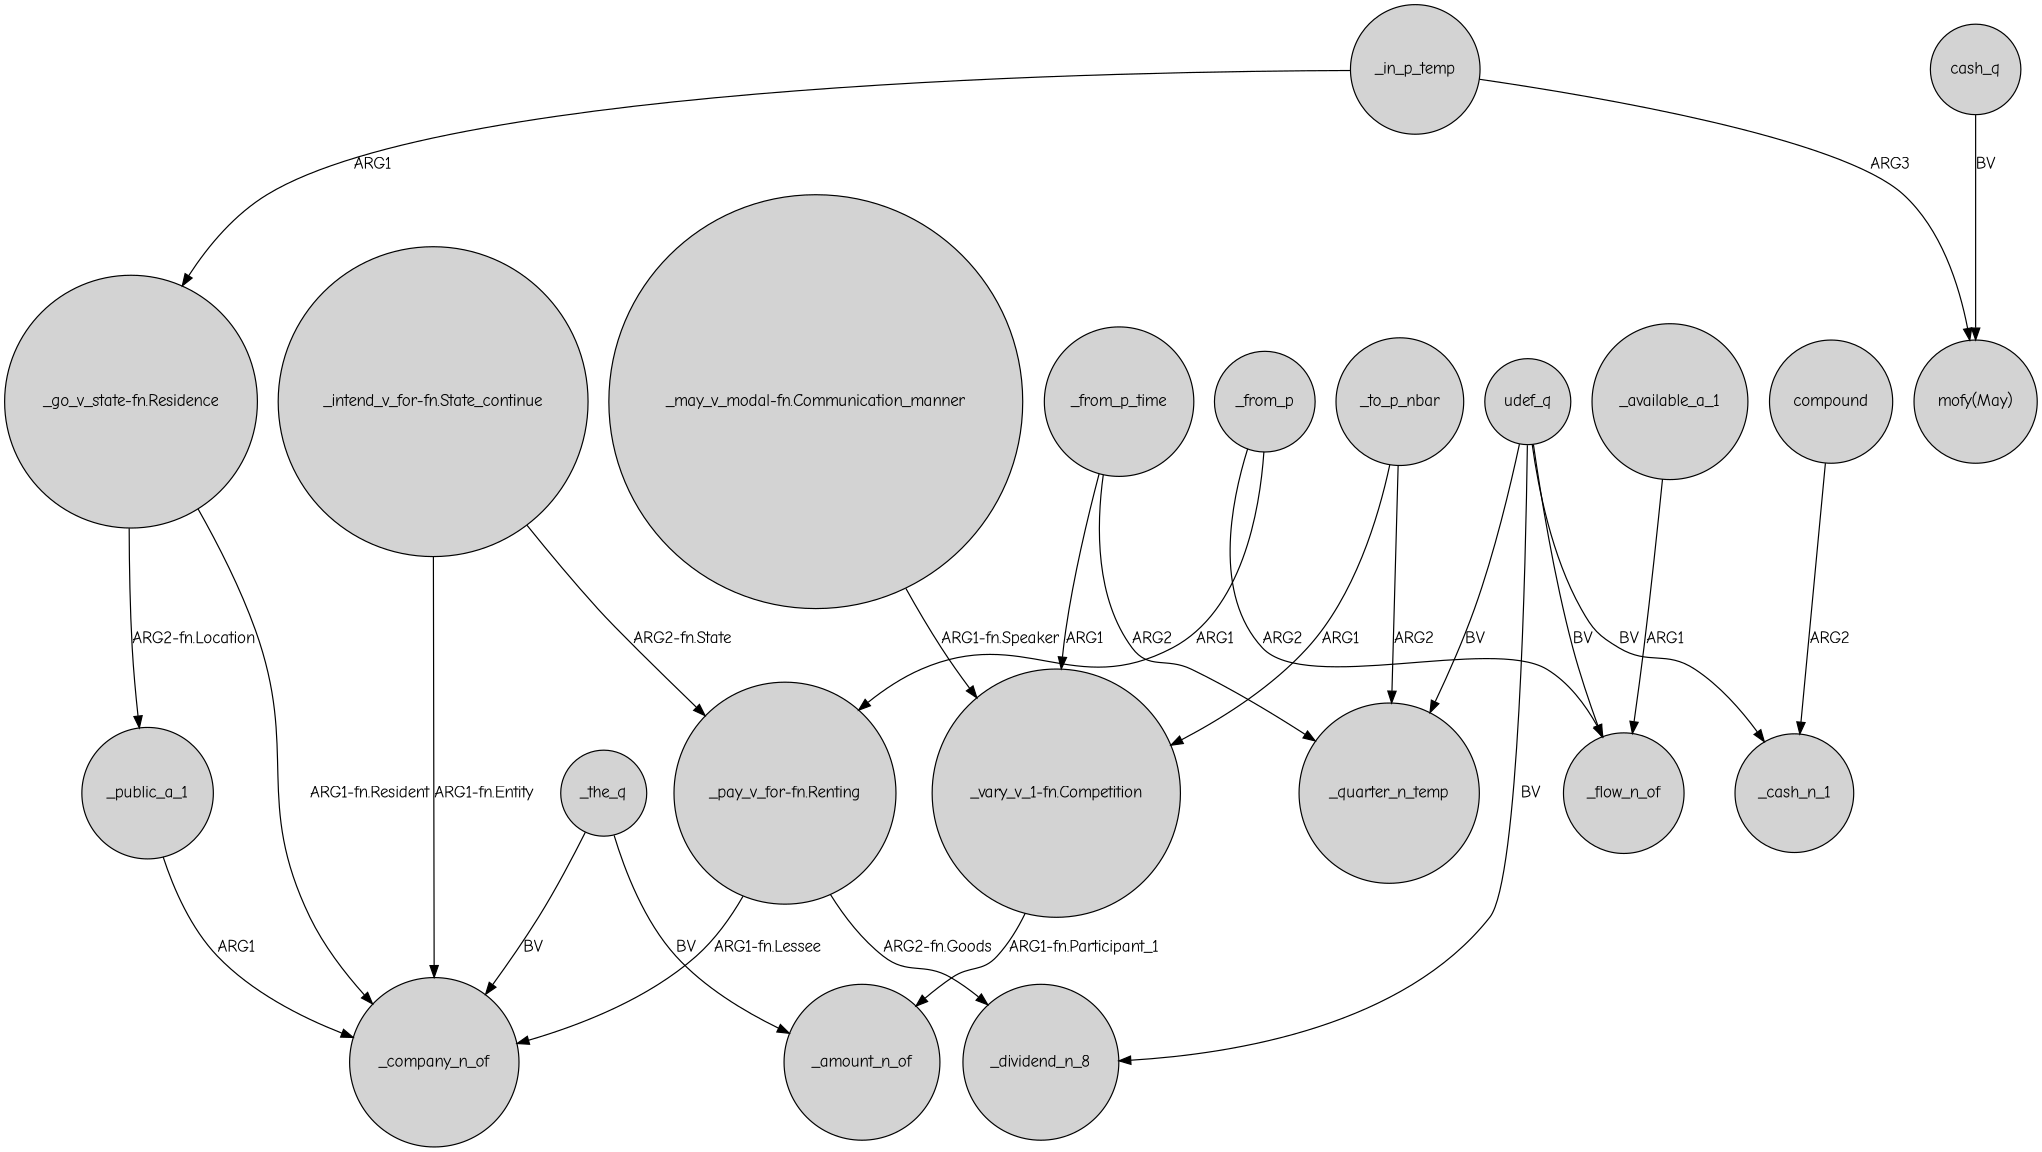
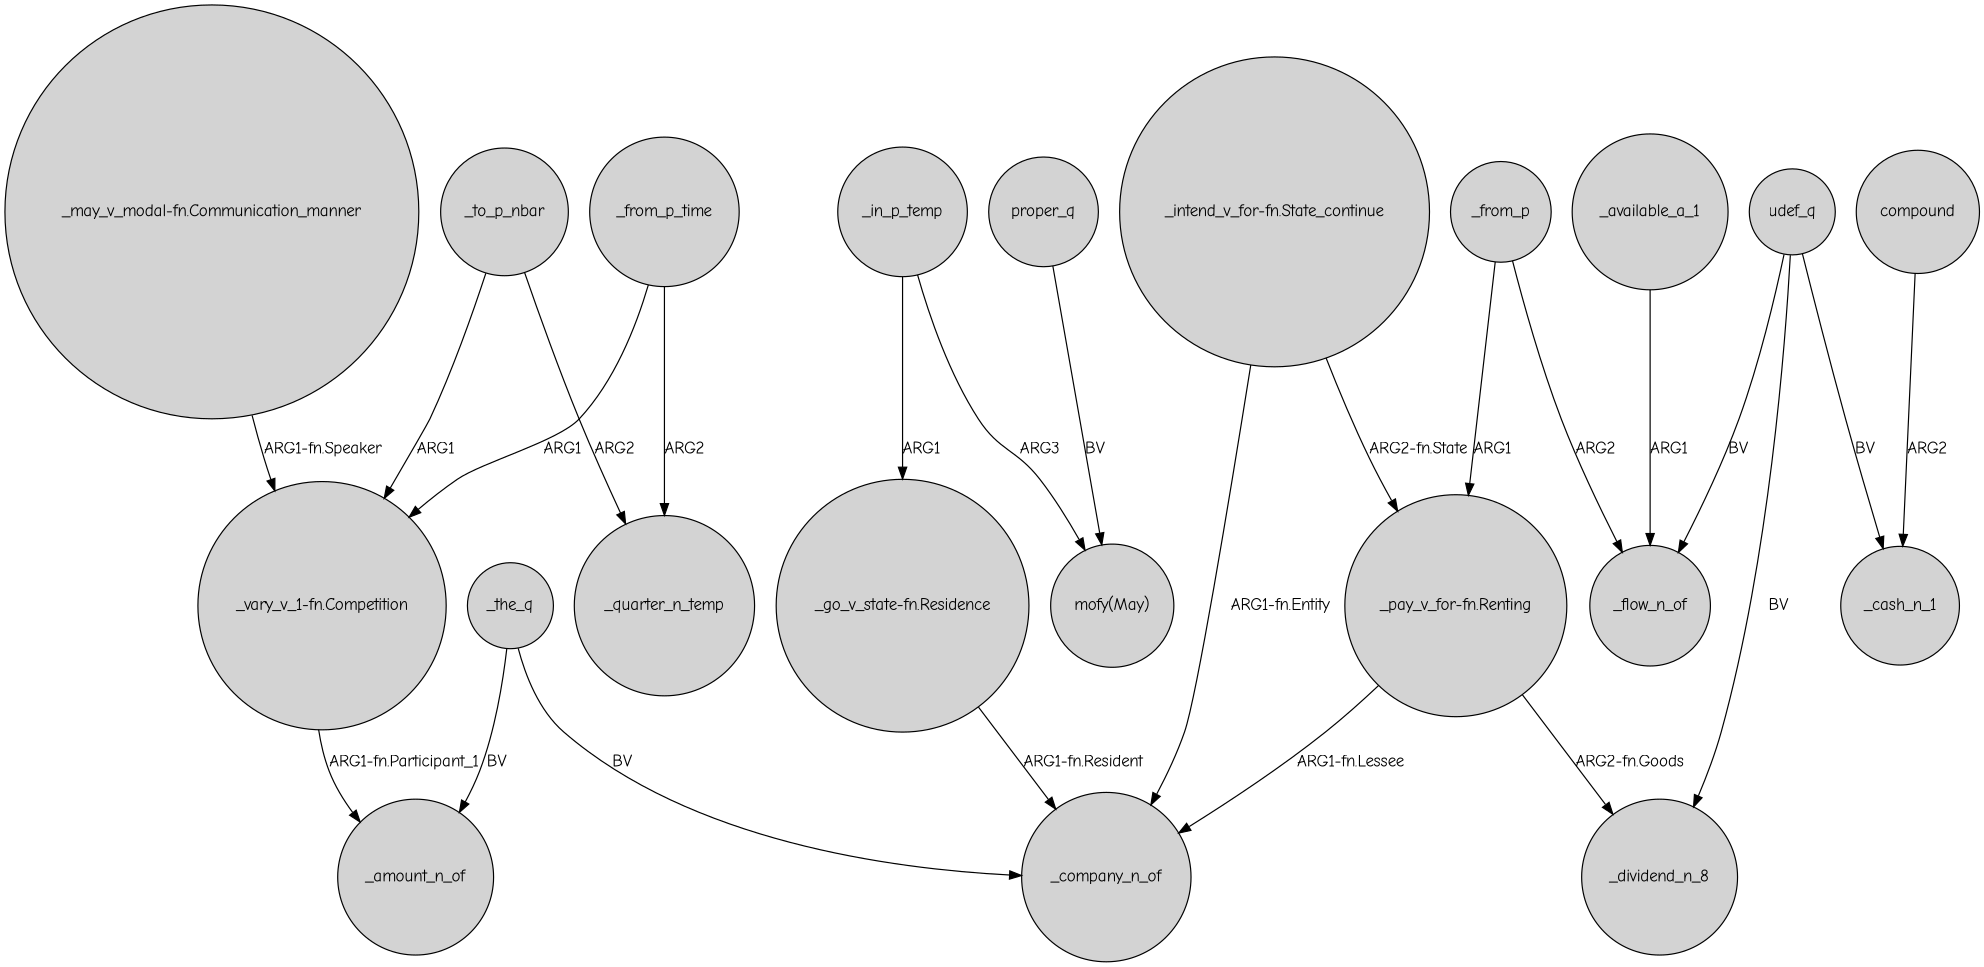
(1976, 69) -> (1044, 212)
(1486, 576) -> none
(148, 793) -> none
